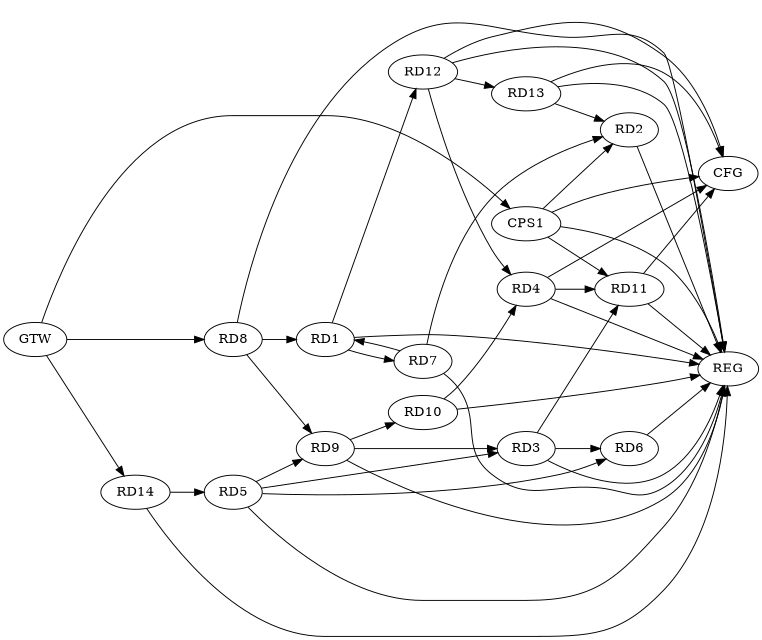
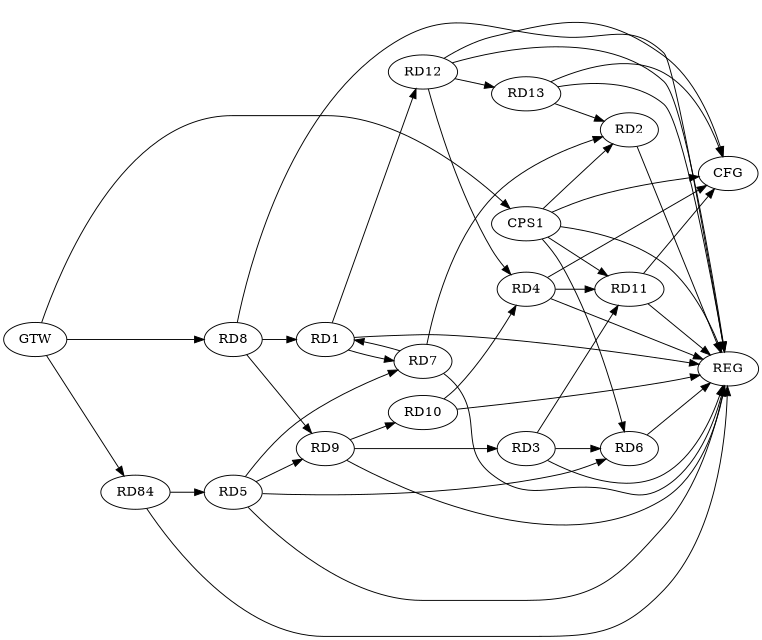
none -> (591, 327)
(380, 470) -> (309, 414)
(135, 492) -> (135, 492)
